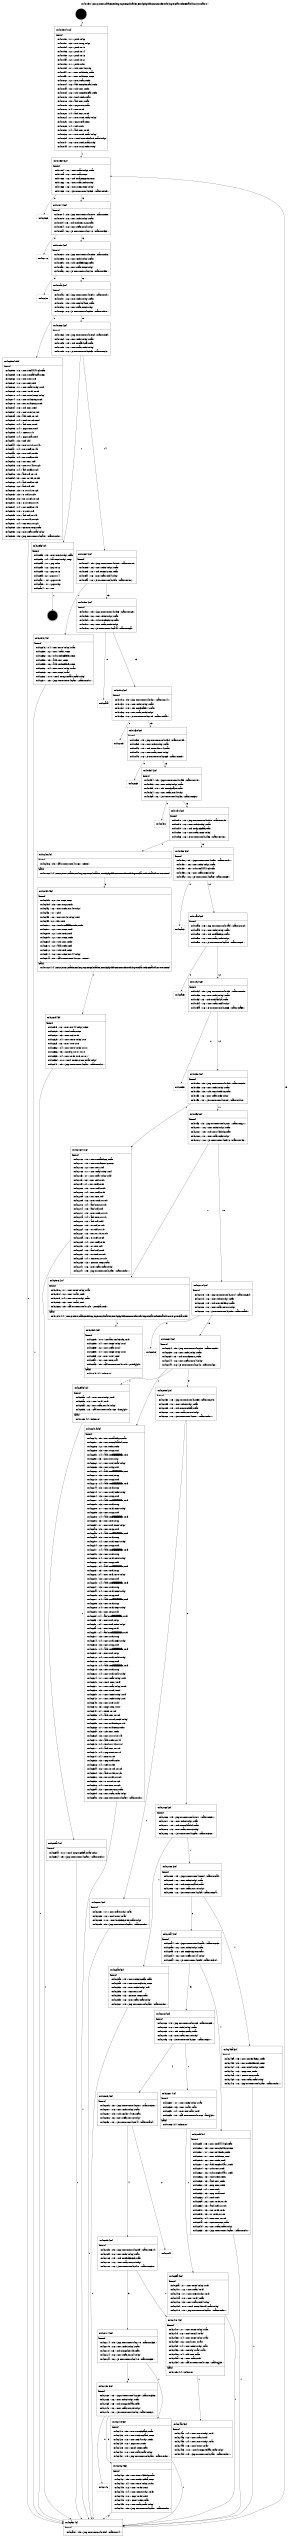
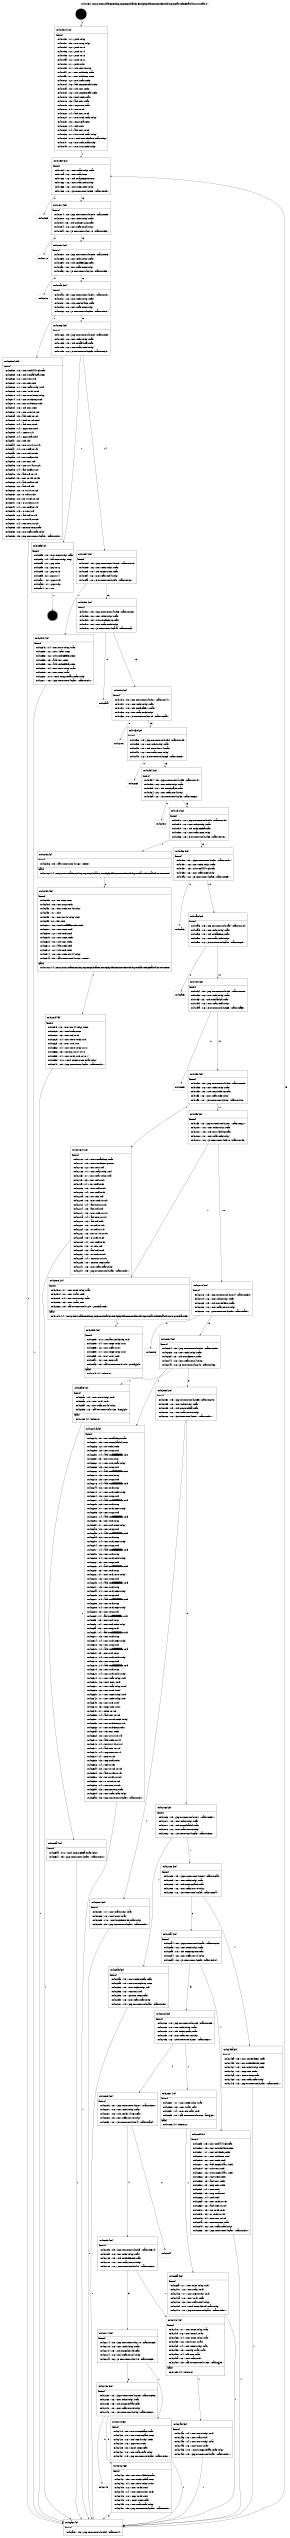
none -> (183, 2514)
